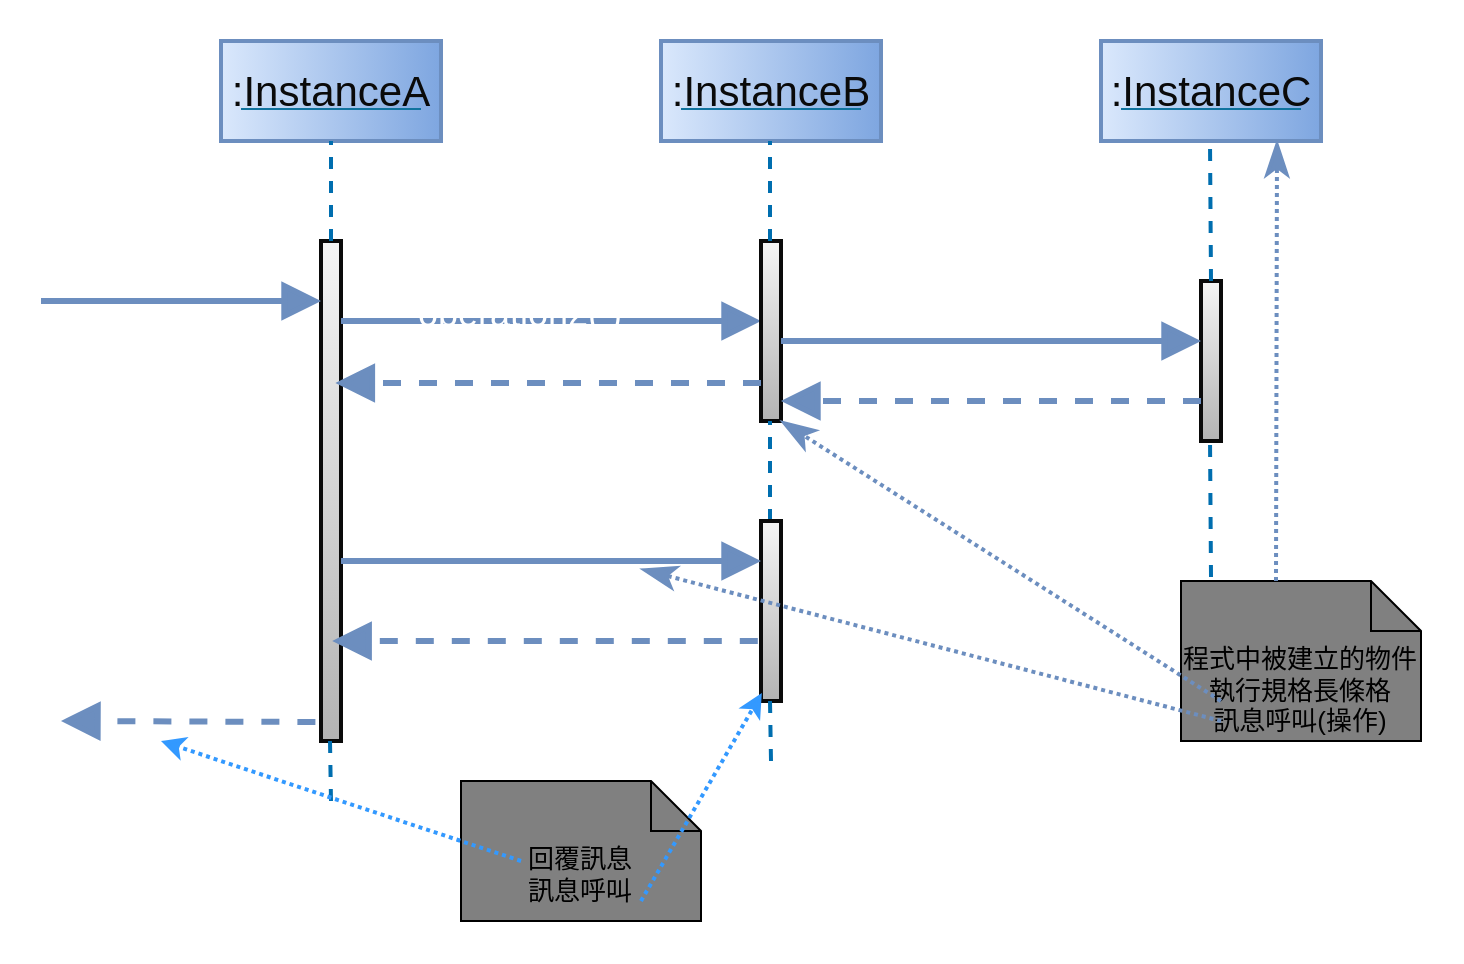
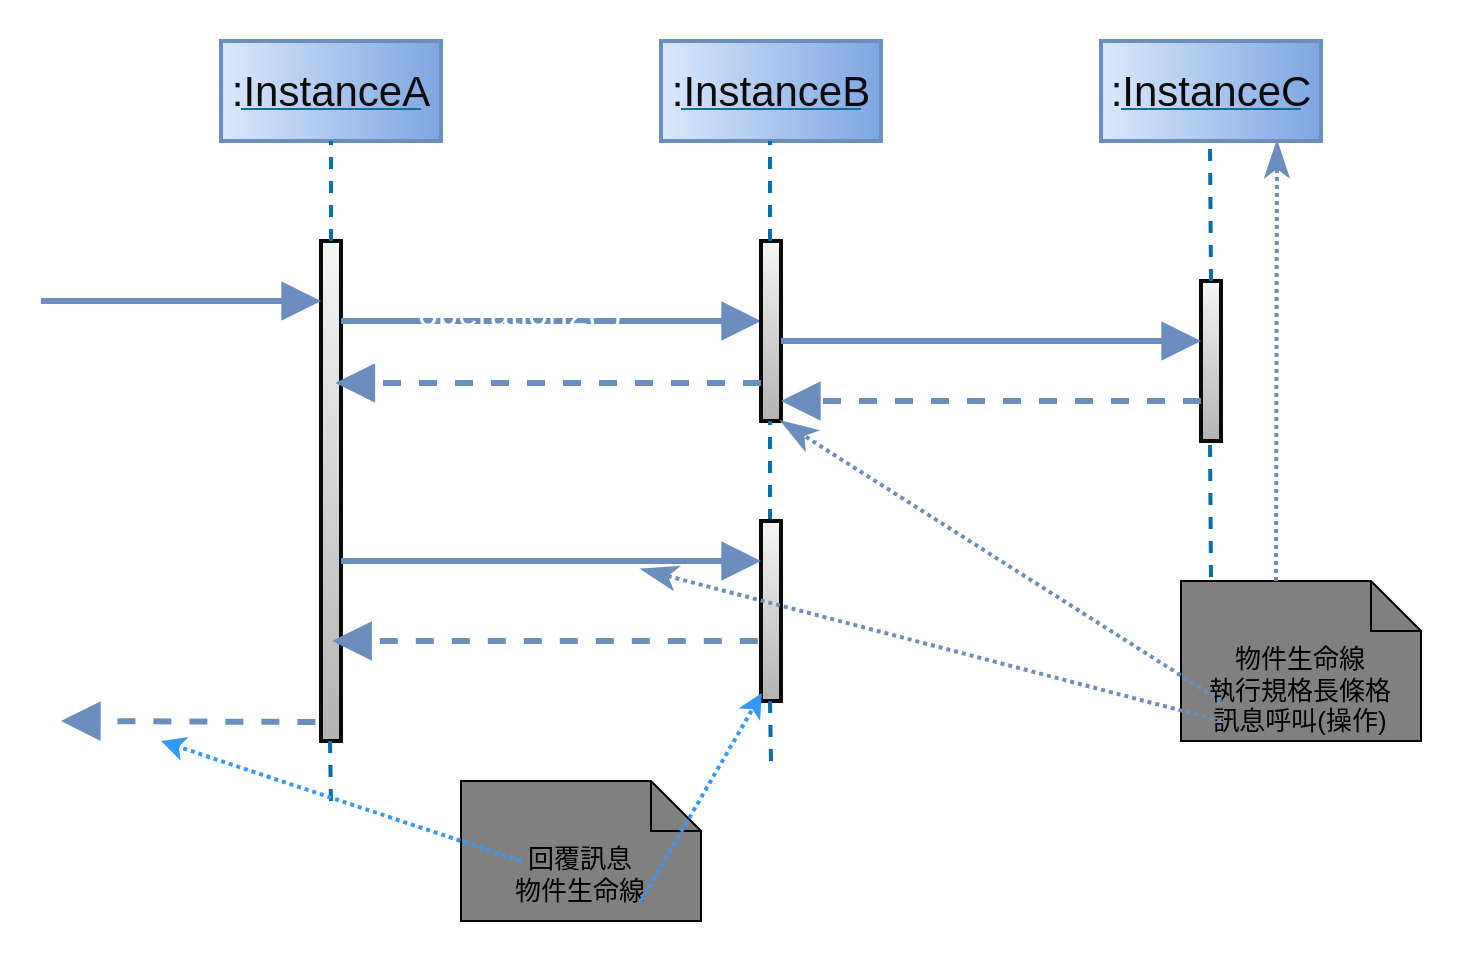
(1301, 688) -> (1301, 688)
(581, 874) -> (581, 874)
